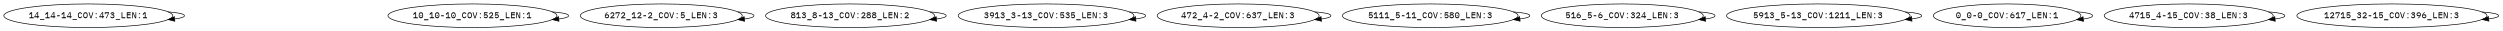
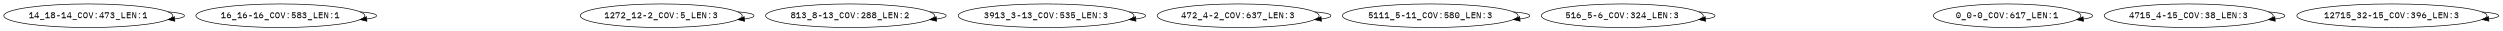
(88, 16) -> (88, 16)
none -> (280, 16)
(472, 16) -> none
(661, 16) -> (661, 16)
(1818, 16) -> none
